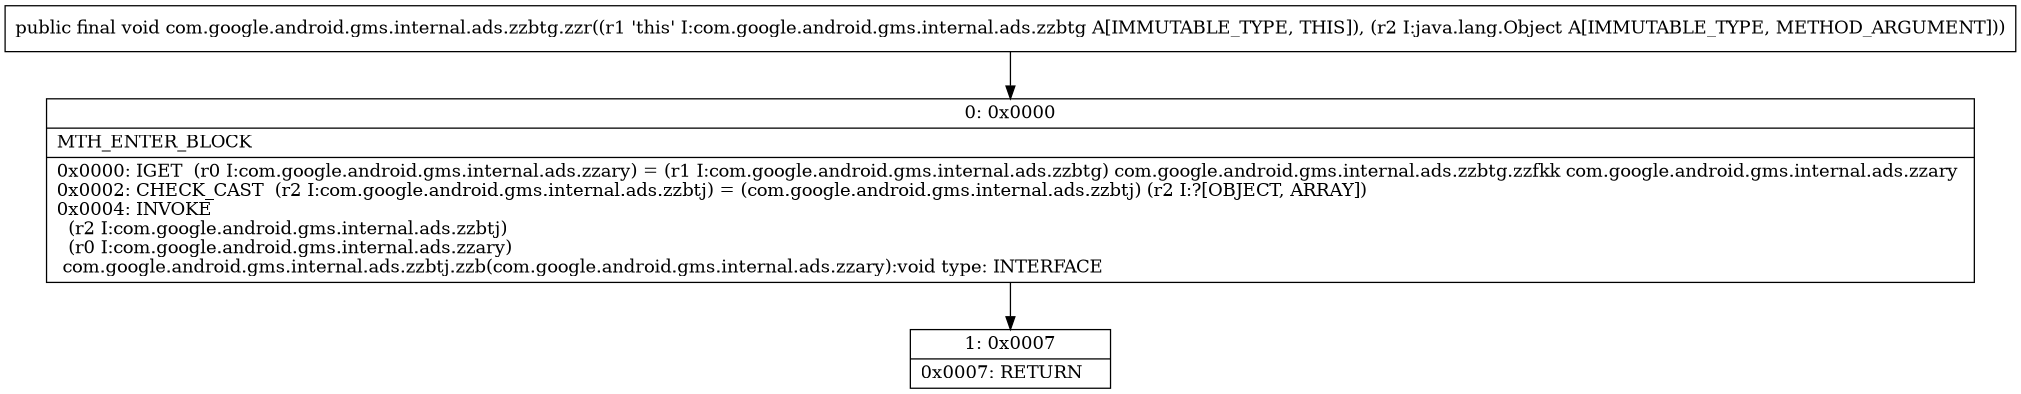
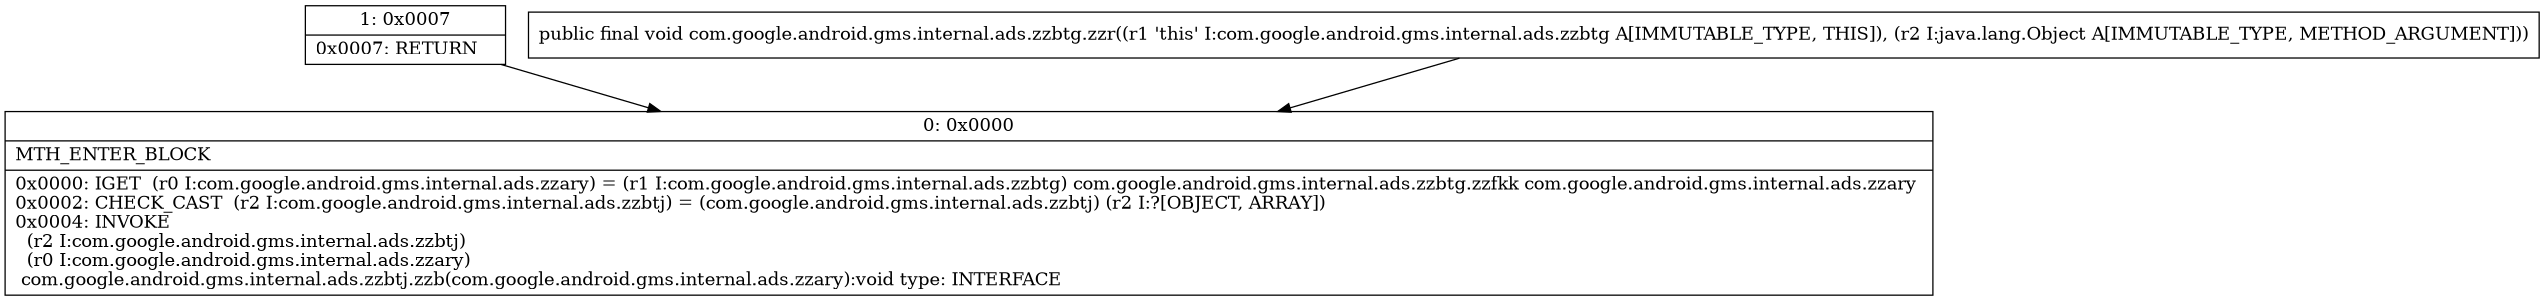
(1010, 300) -> (575, 86)
